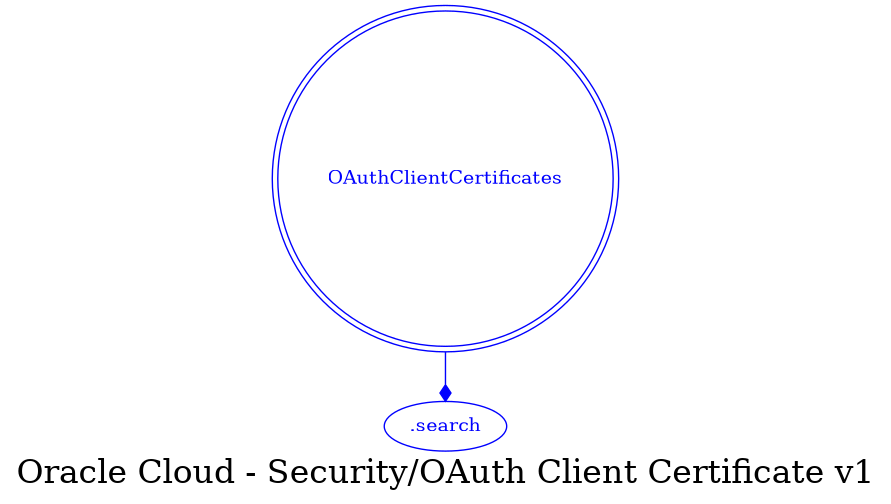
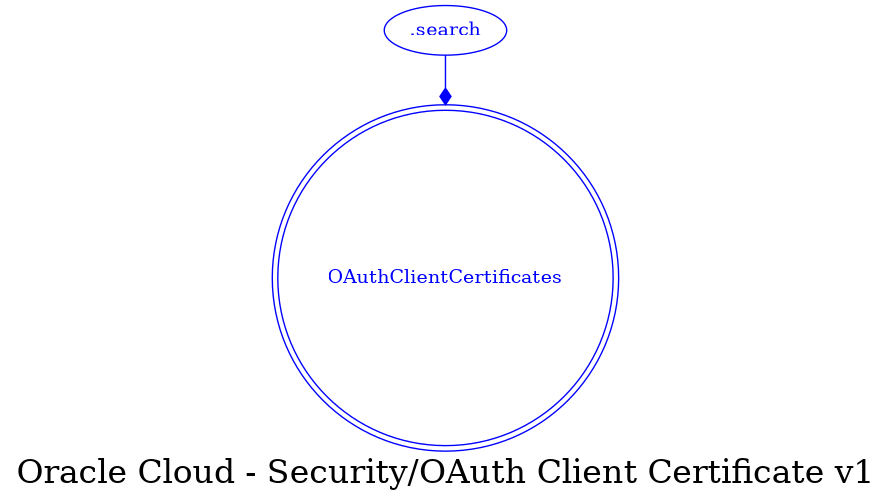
(445, 368) -> (445, 72)
